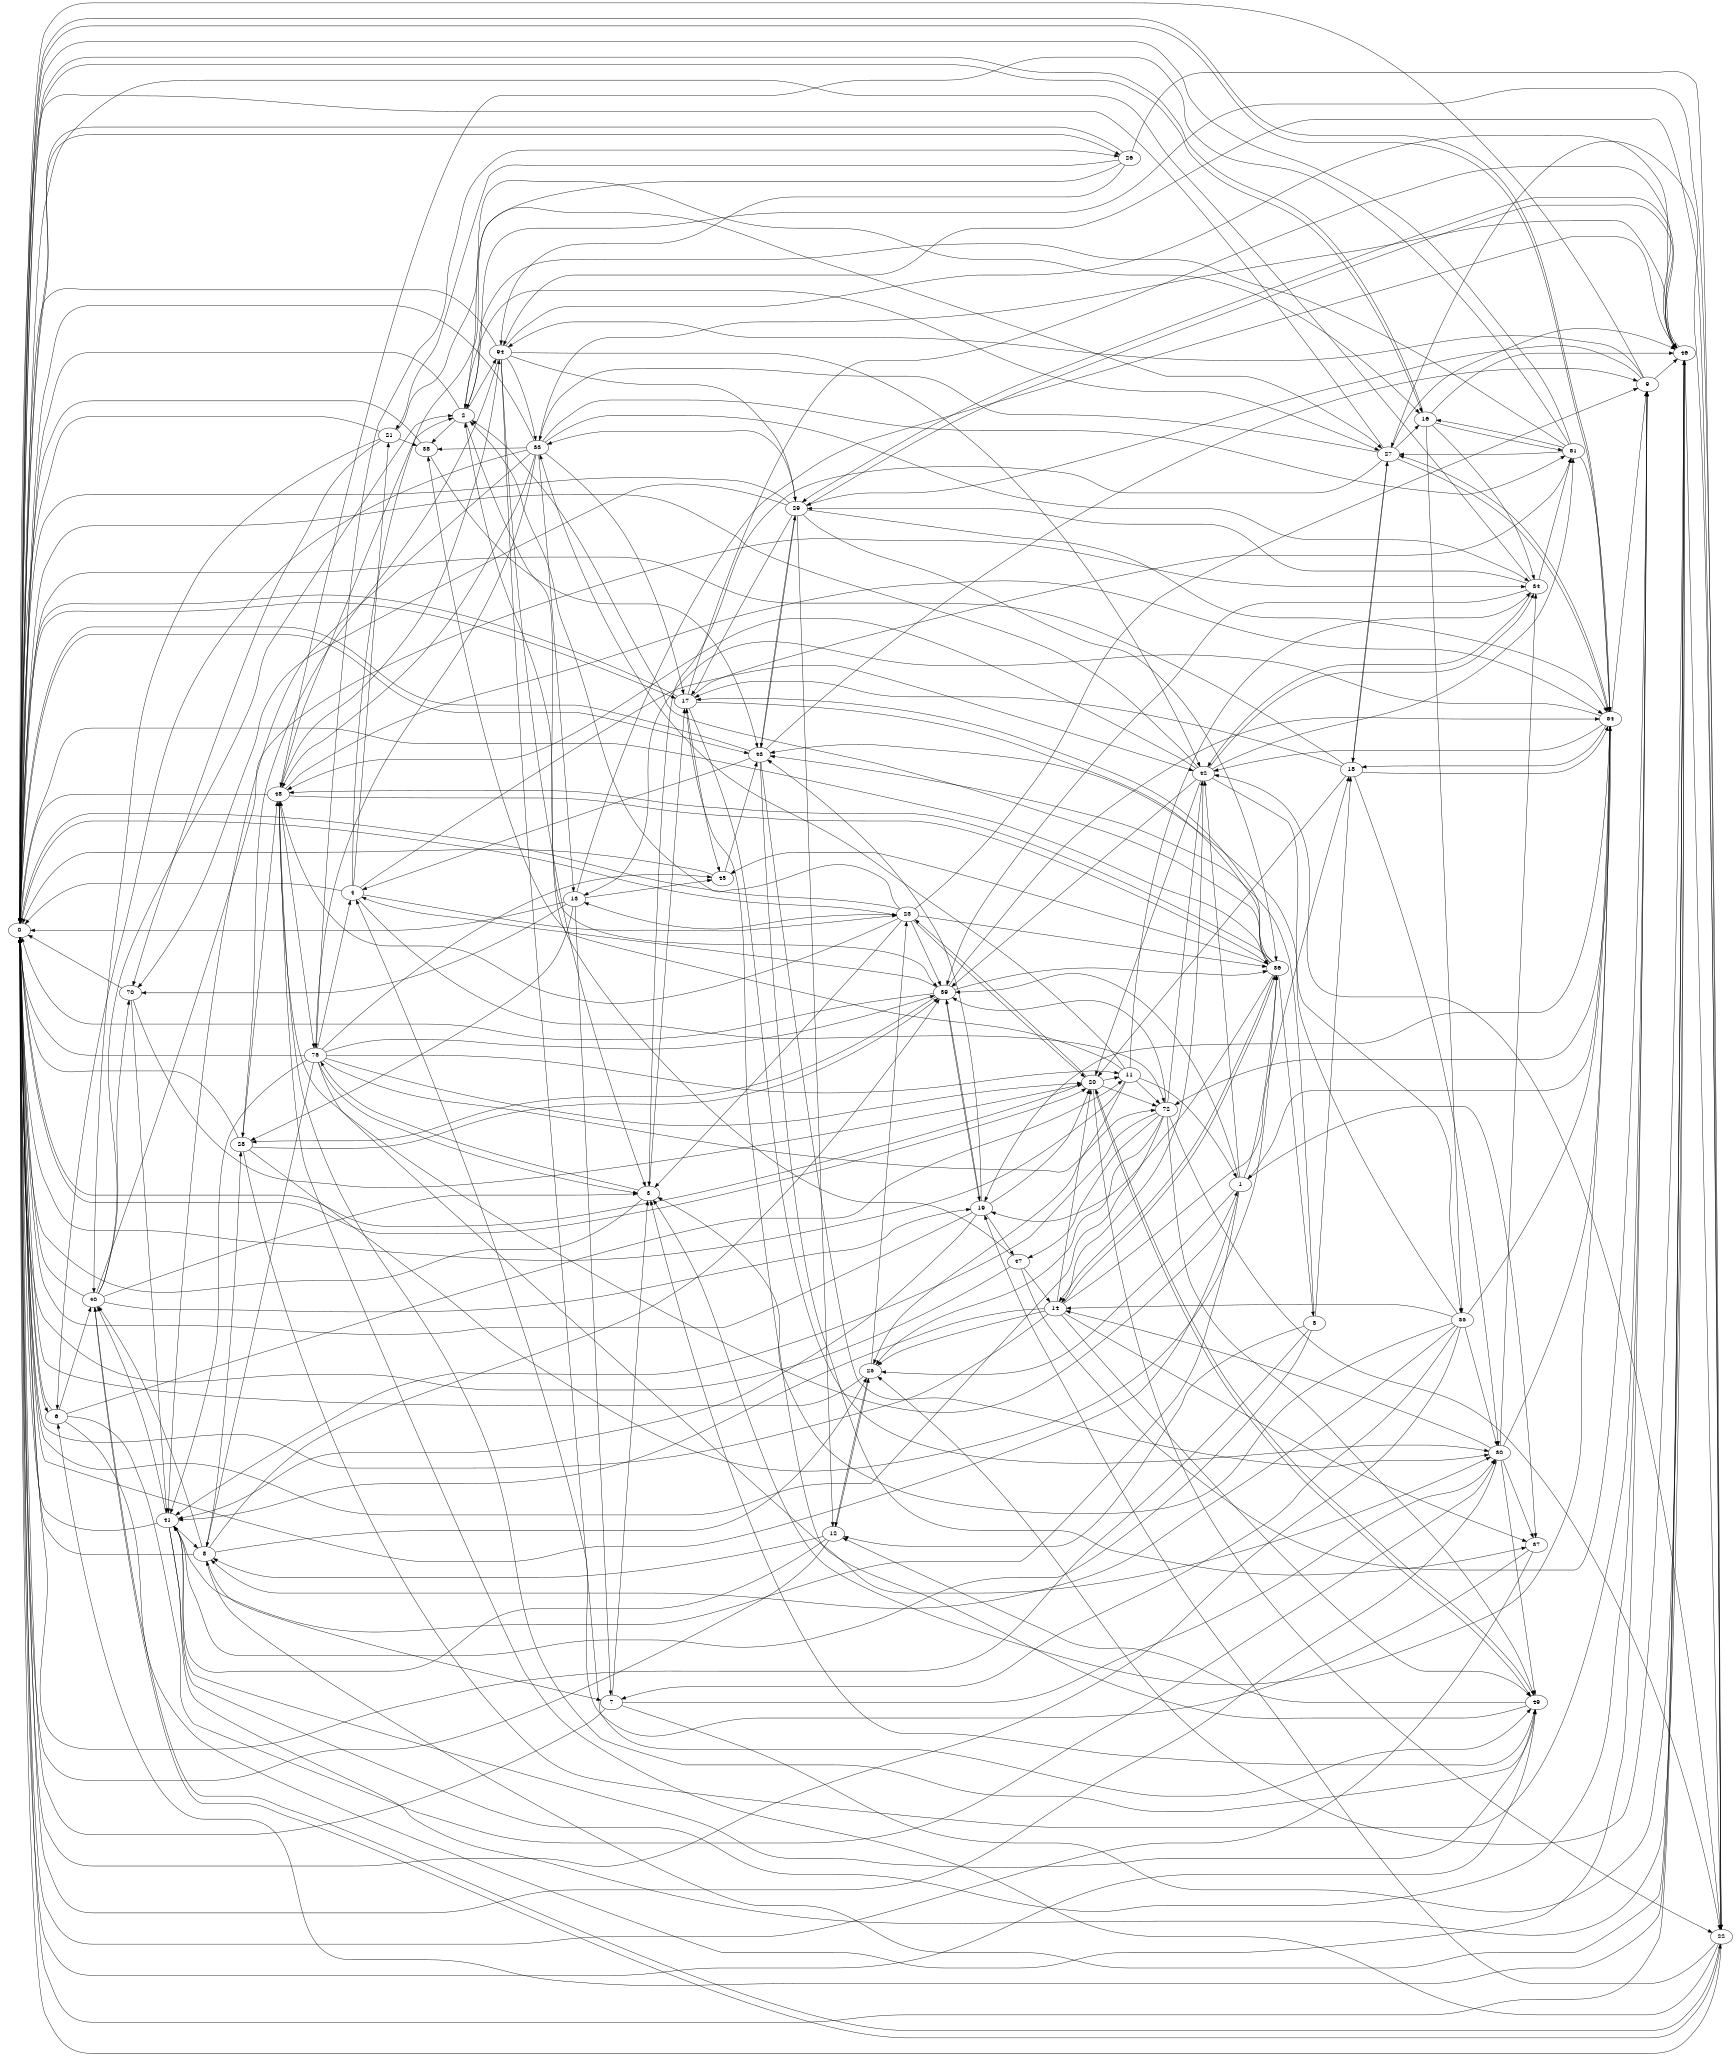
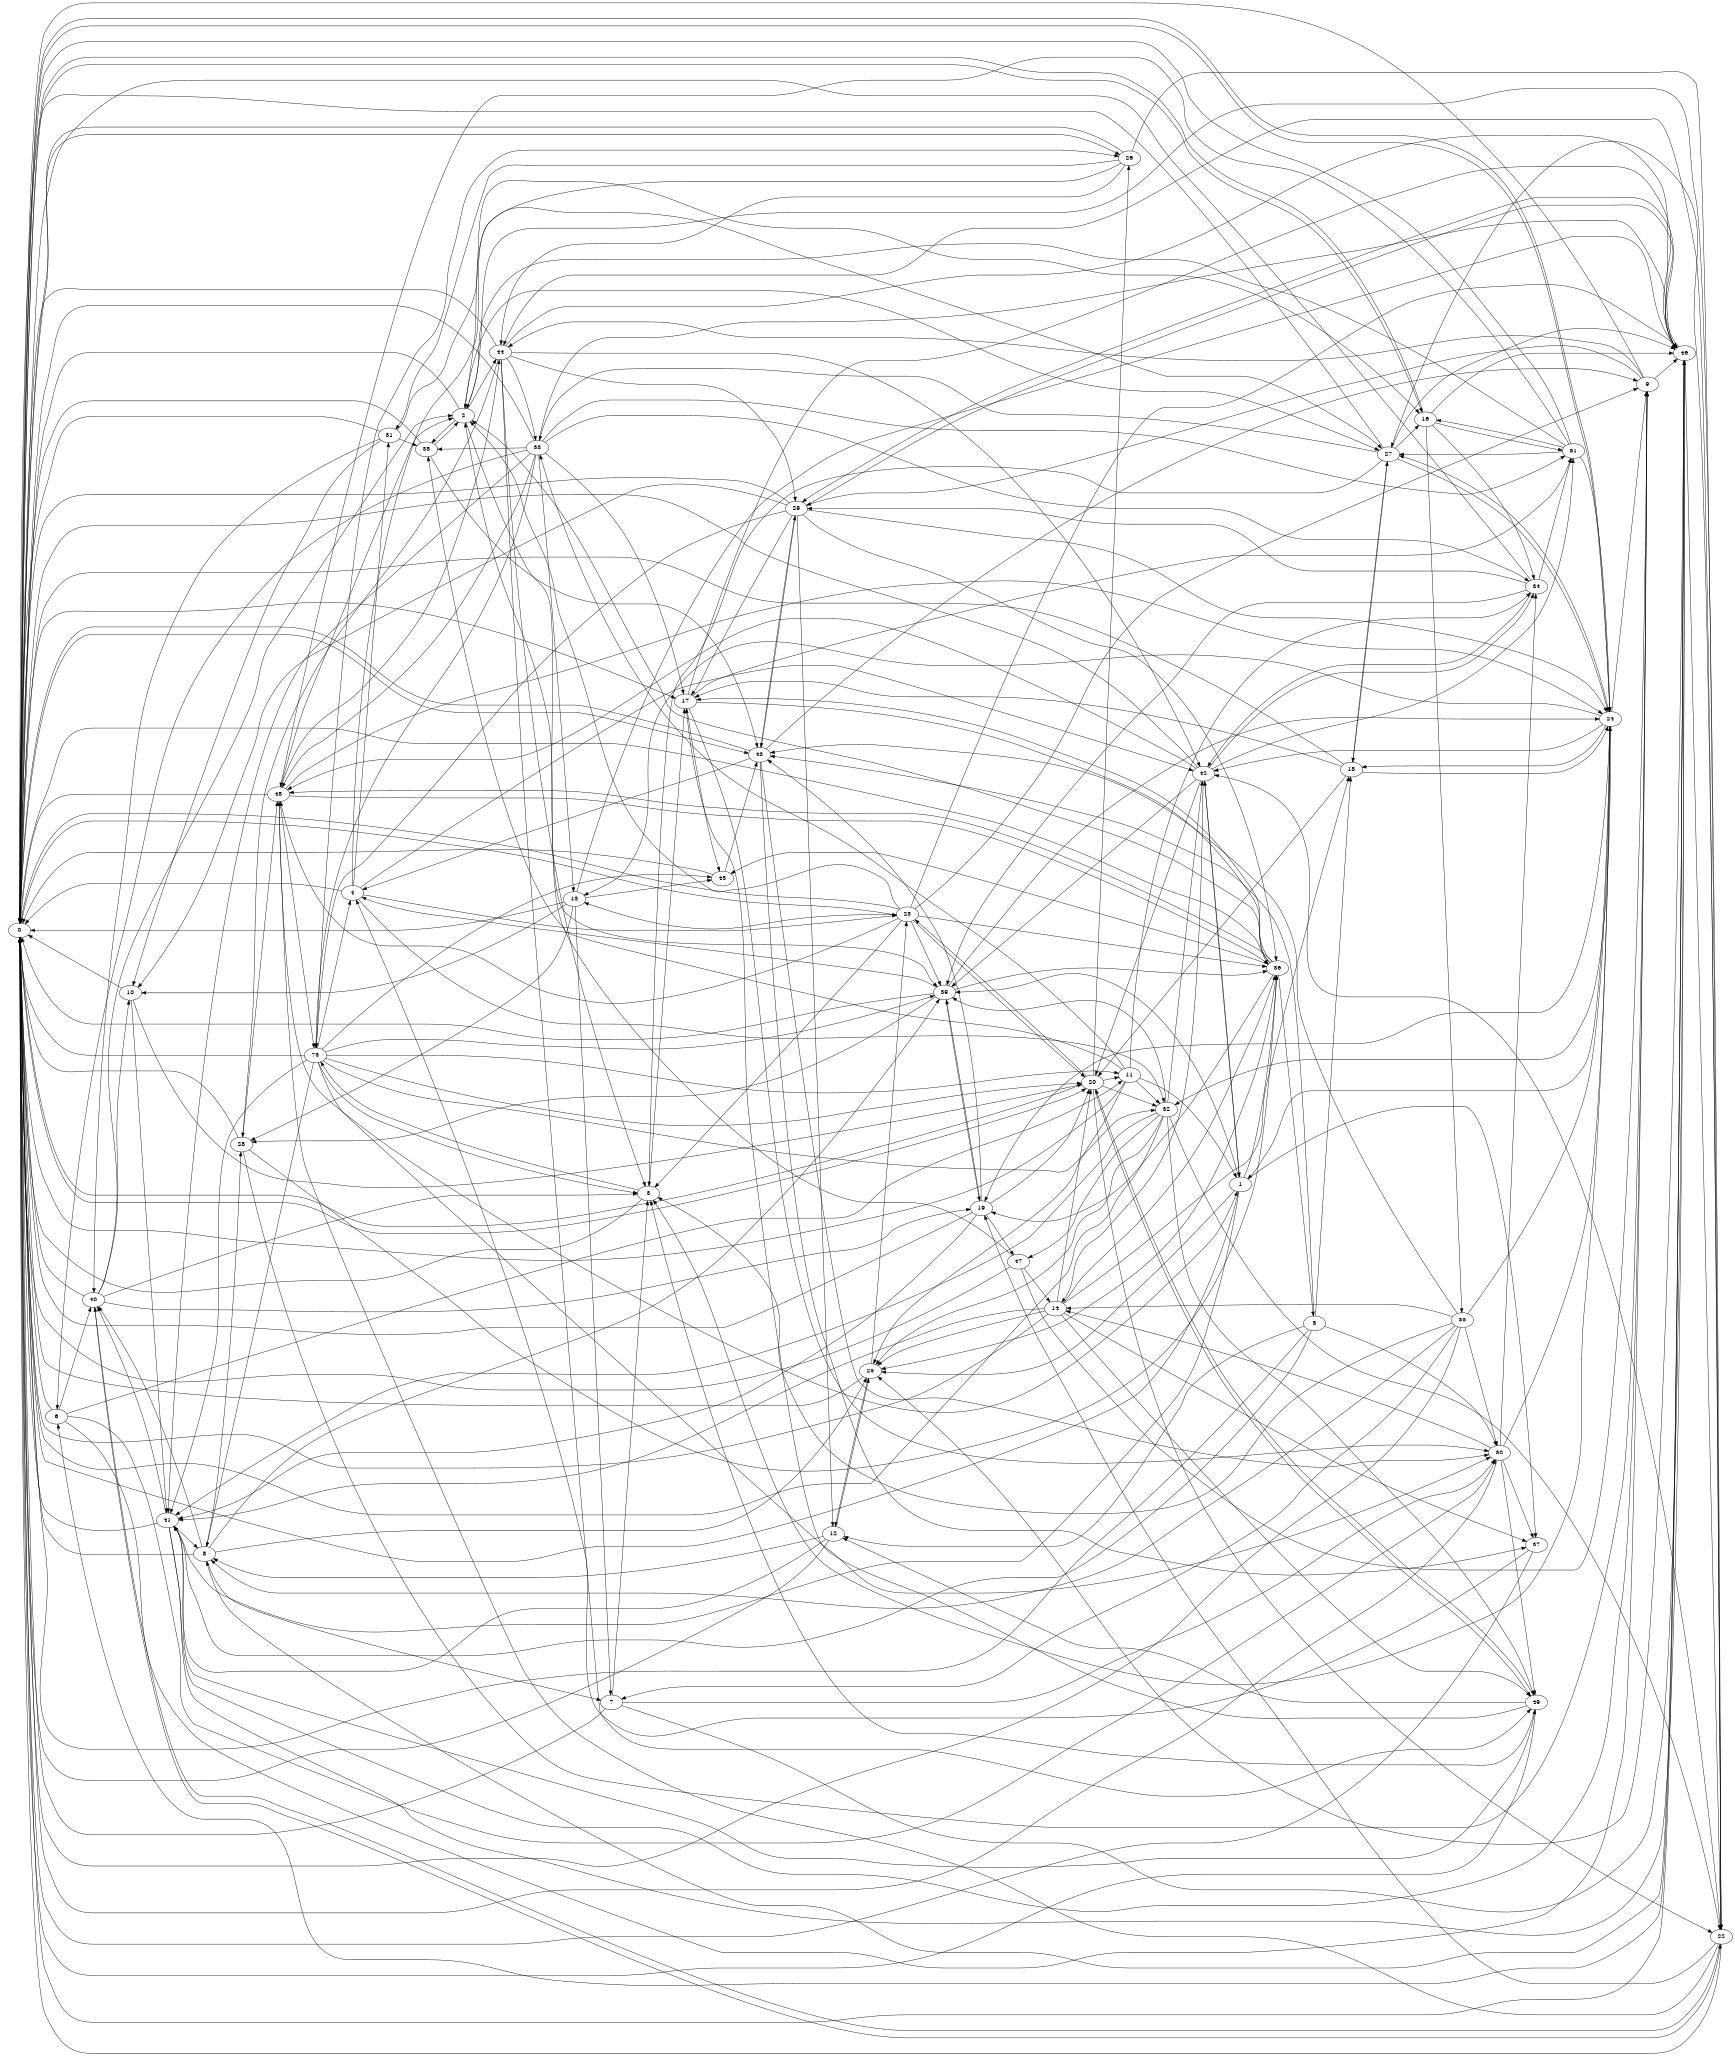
(501, 352) -> (501, 352)
none -> (1161, 411)
(695, 431) -> (473, 740)
(390, 435) -> (390, 435)
none -> (445, 435)
(592, 587) -> none
(216, 602) -> none
none -> (1111, 622)
(1611, 719) -> (1611, 719)
(131, 993) -> (131, 993)
(1341, 1036) -> (1222, 977)
(603, 1104) -> none
(1450, 1104) -> (1421, 1369)
(1167, 1110) -> (1167, 1110)
(1190, 1152) -> (1170, 1240)
(26, 1174) -> none
(590, 1727) -> none
